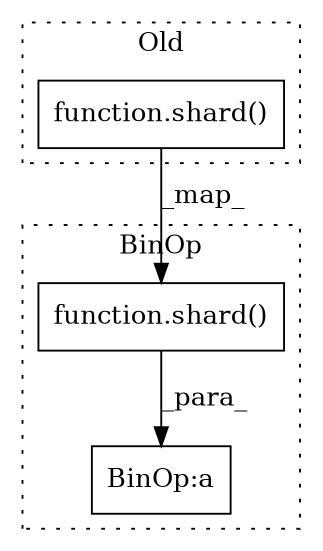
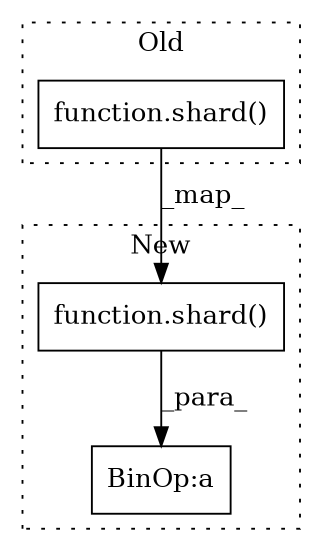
(161, 247) -> (161, 247)
